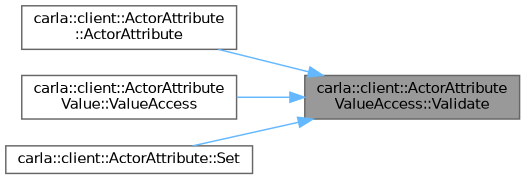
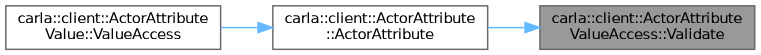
(263, 97) -> (239, 28)
(129, 160) -> none
